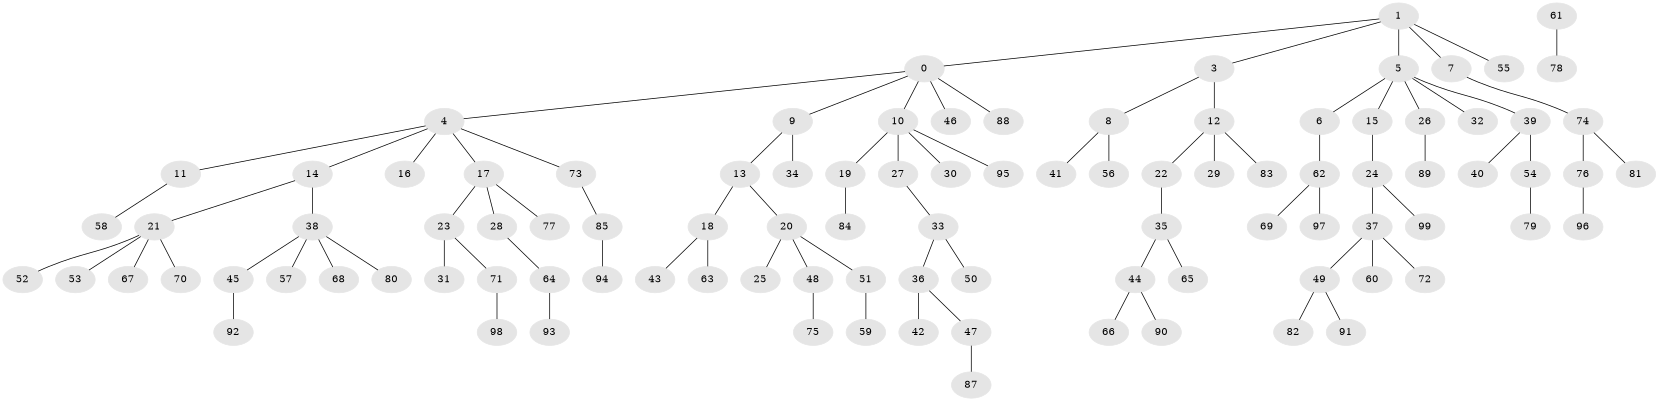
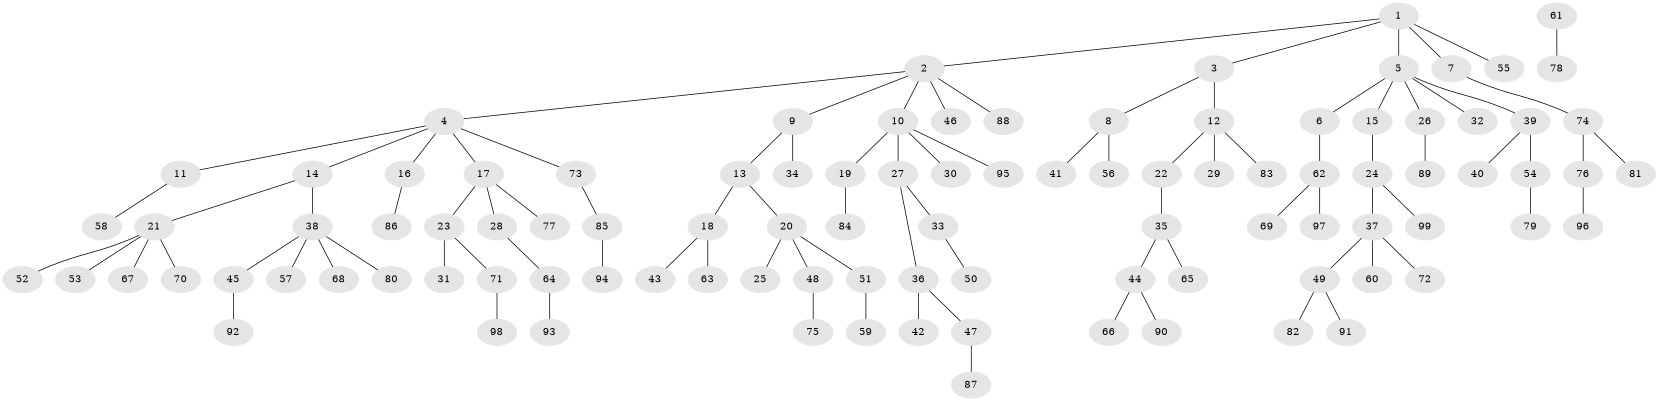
(924, 69) -> (924, 69)
none -> (392, 227)
(929, 253) -> (908, 227)
